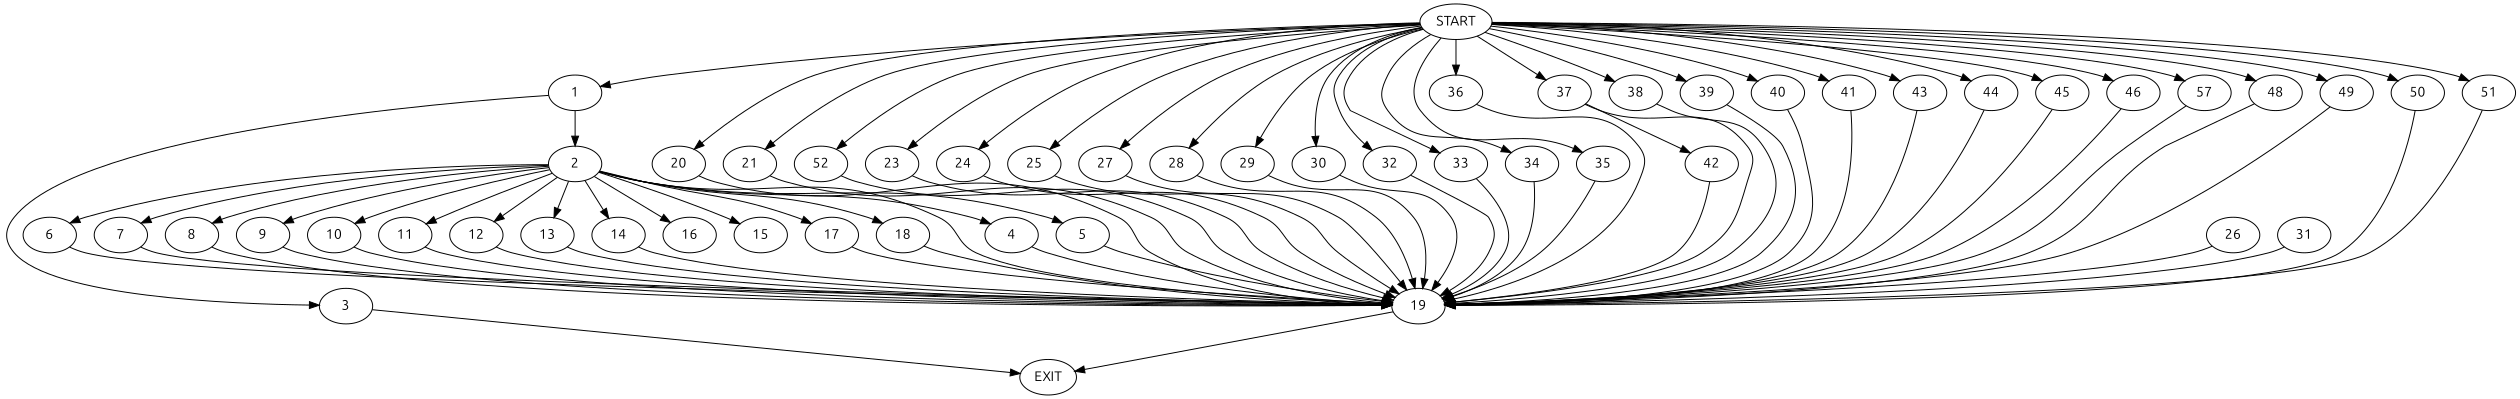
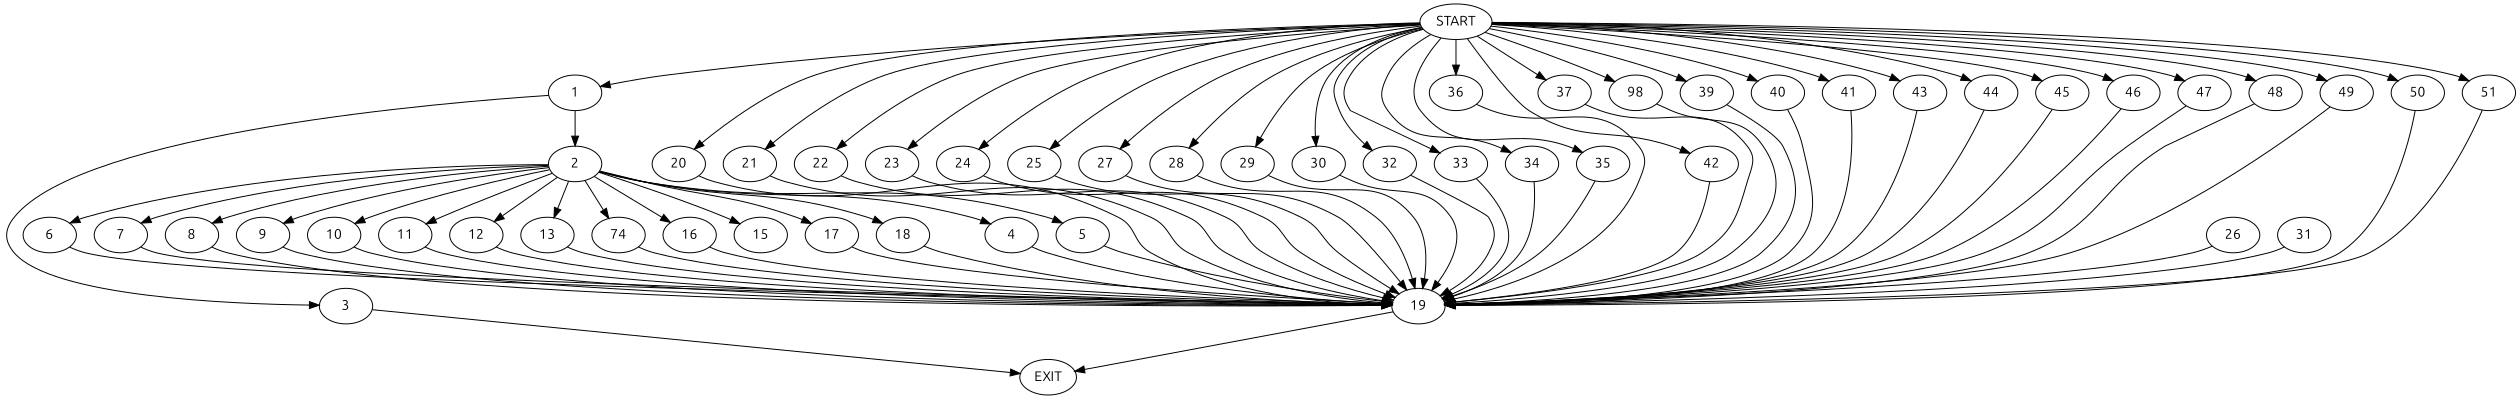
(1636, 93) -> (1636, 93)
(2204, 93) -> (2204, 93)
(1633, 126) -> (1557, 125)
(821, 164) -> (821, 164)
(619, 235) -> (619, 235)
(982, 255) -> (876, 275)
